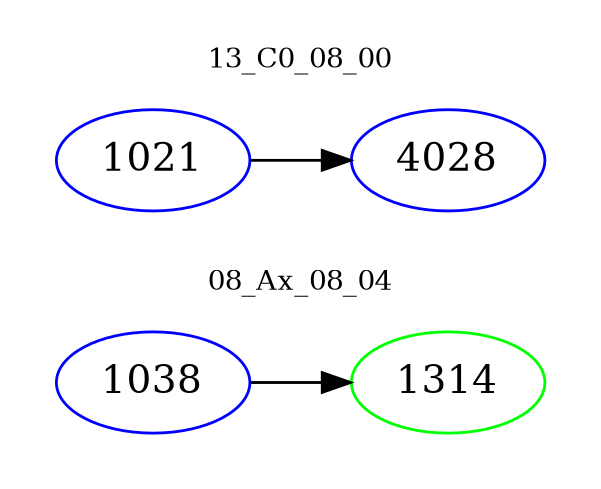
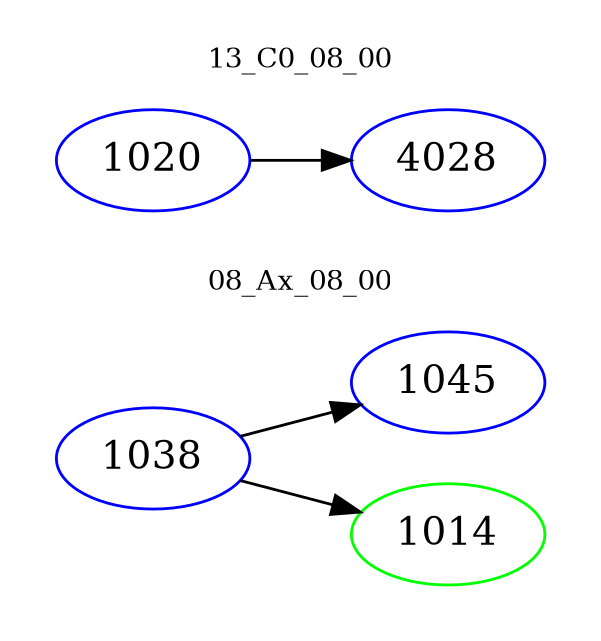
(153, 160) -> (153, 160)
(301, 283) -> (301, 283)
(448, 382) -> (448, 534)
none -> (448, 382)
